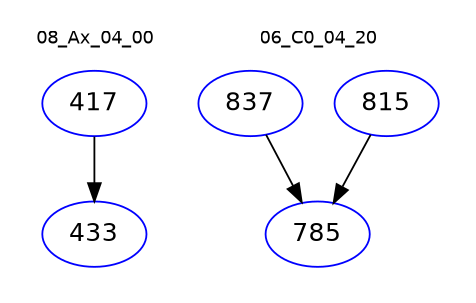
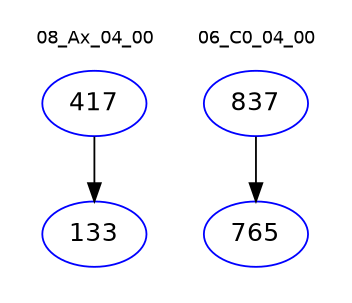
(319, 39) -> (257, 39)
(387, 103) -> none
(94, 234) -> (94, 234)
(318, 234) -> (256, 234)
